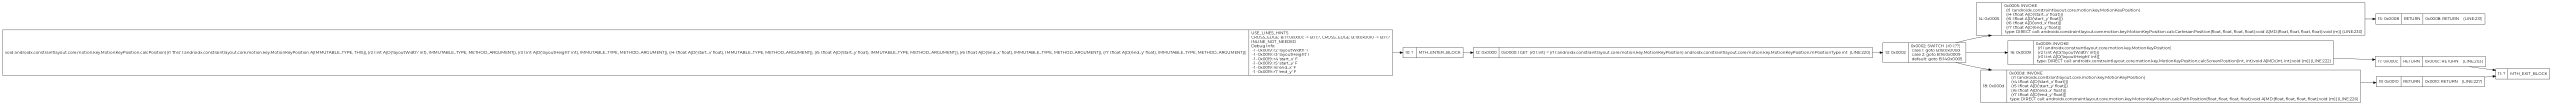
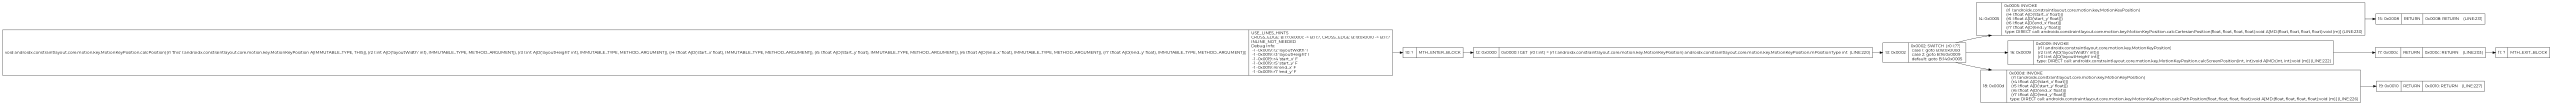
(2489, 77) -> none
